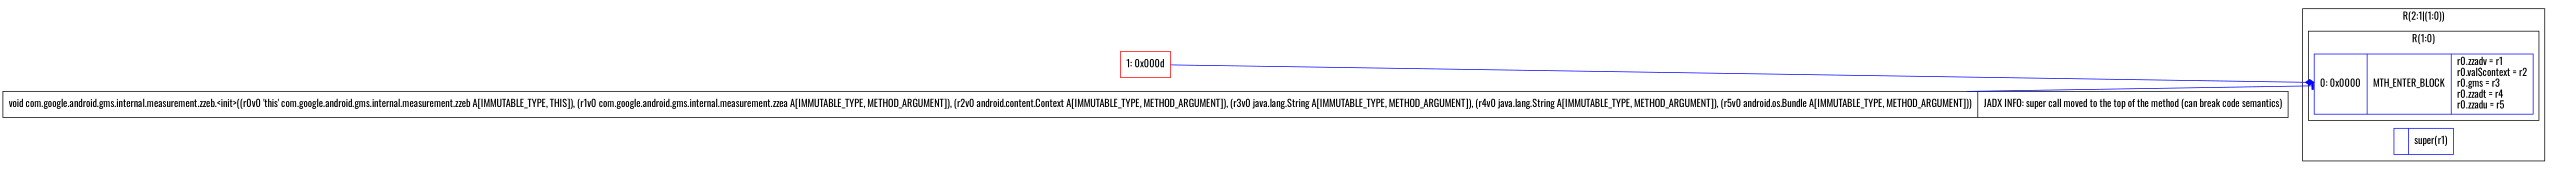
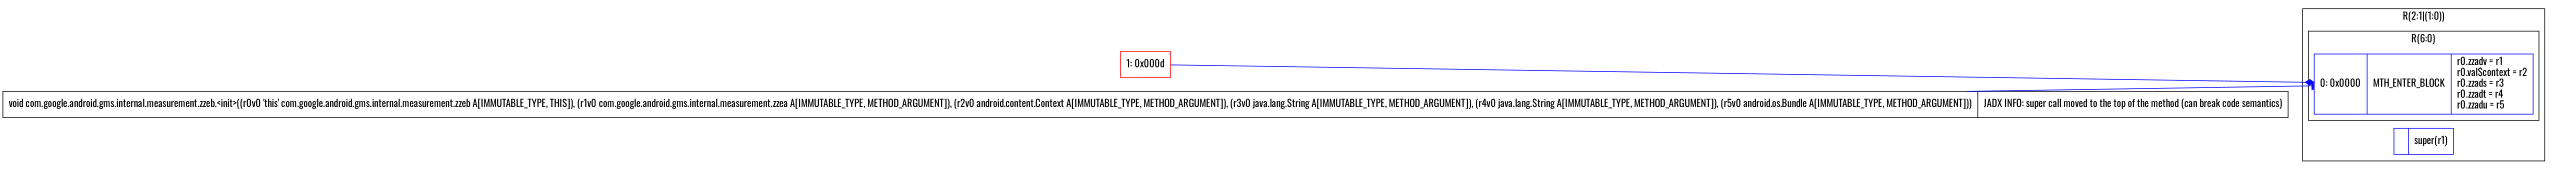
(2424, 40) -> (2424, 40)
(2479, 84) -> (2481, 84)
